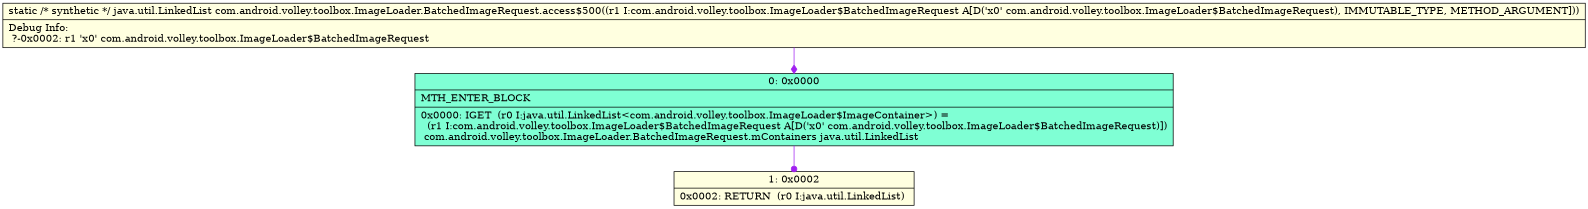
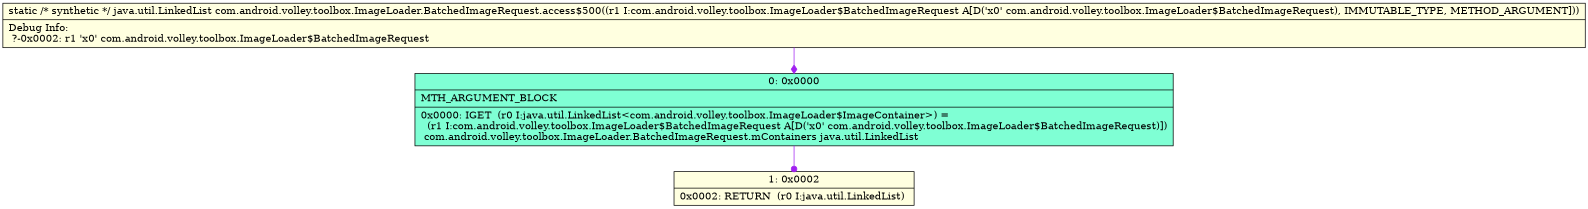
(476, 98) -> (489, 98)
